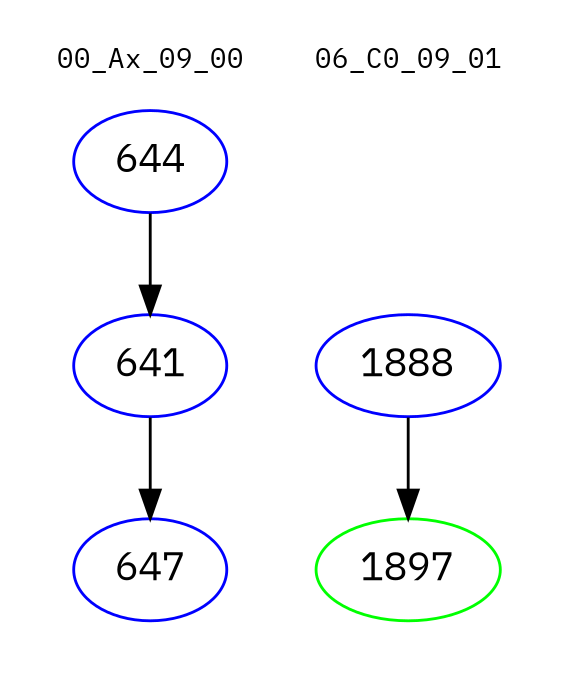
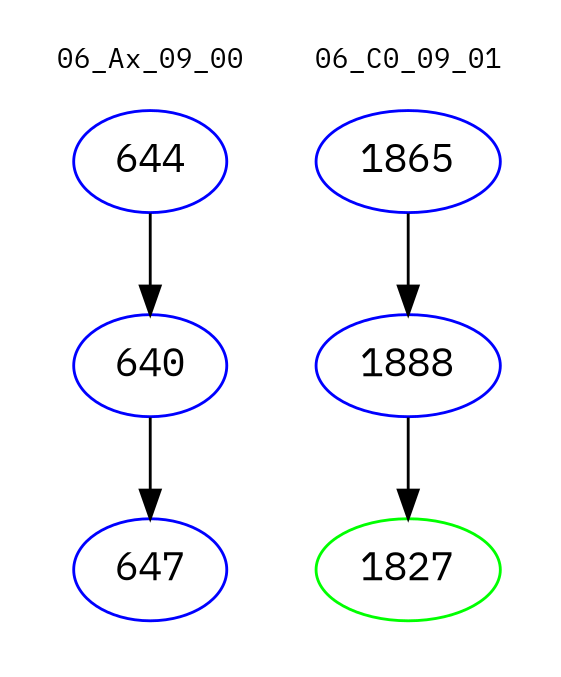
(152, 61) -> (152, 61)
none -> (408, 162)
(150, 366) -> (150, 366)
(408, 570) -> (408, 570)
